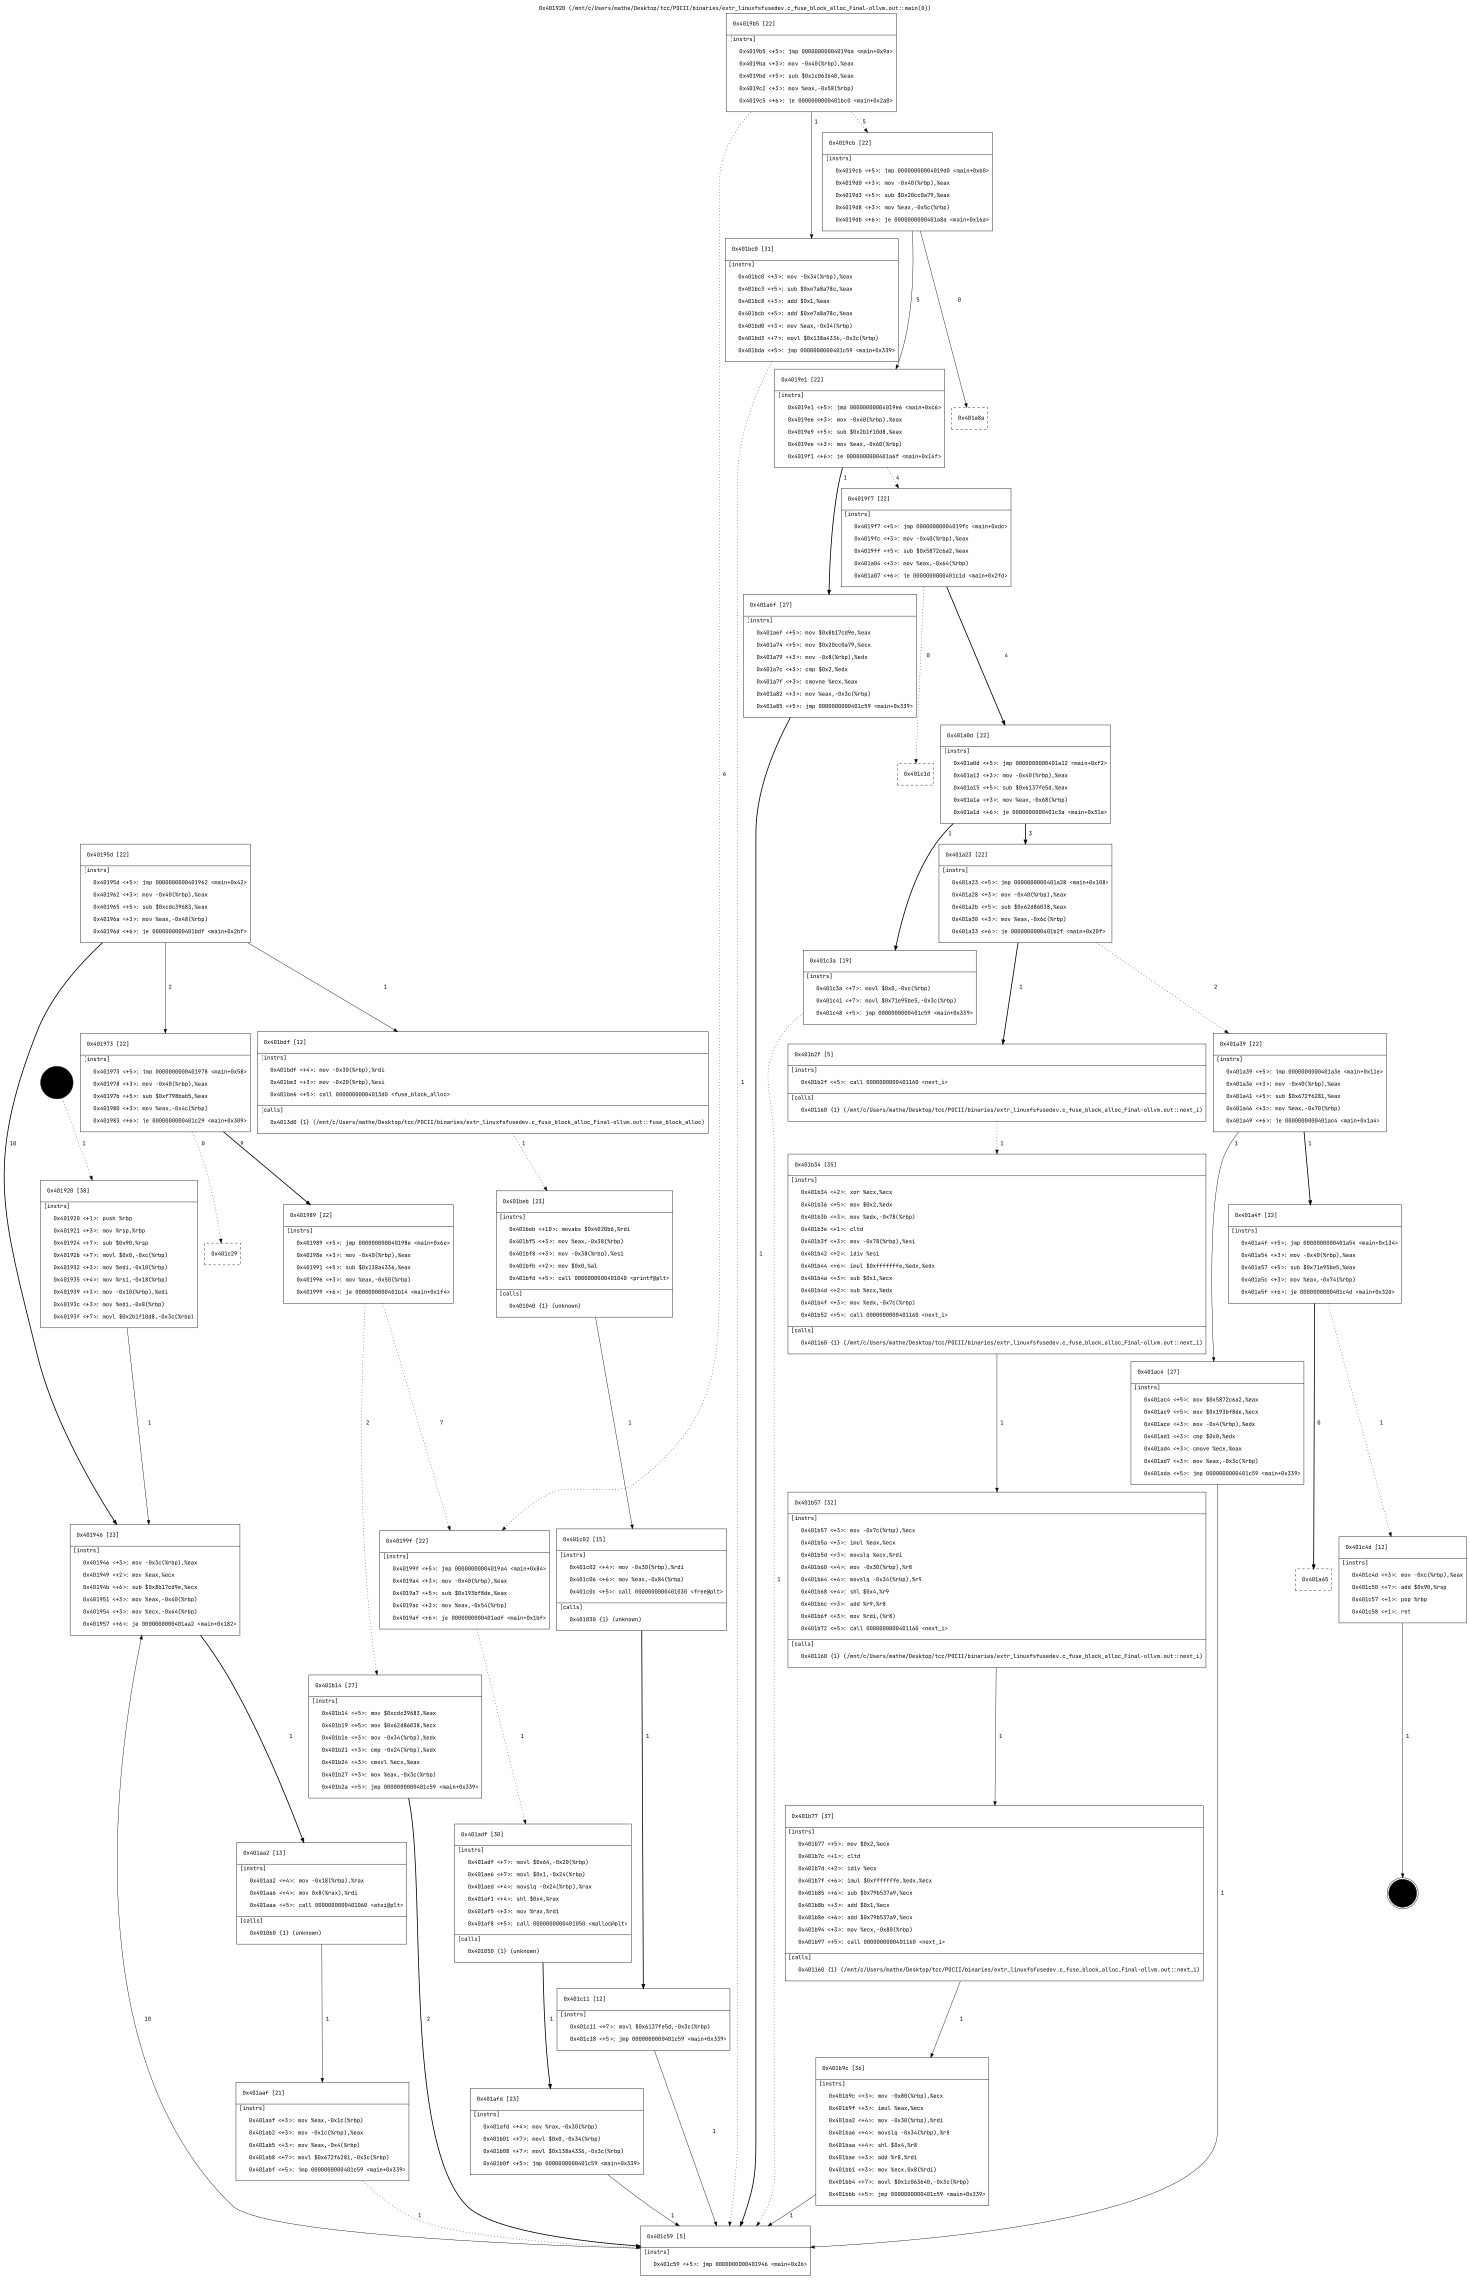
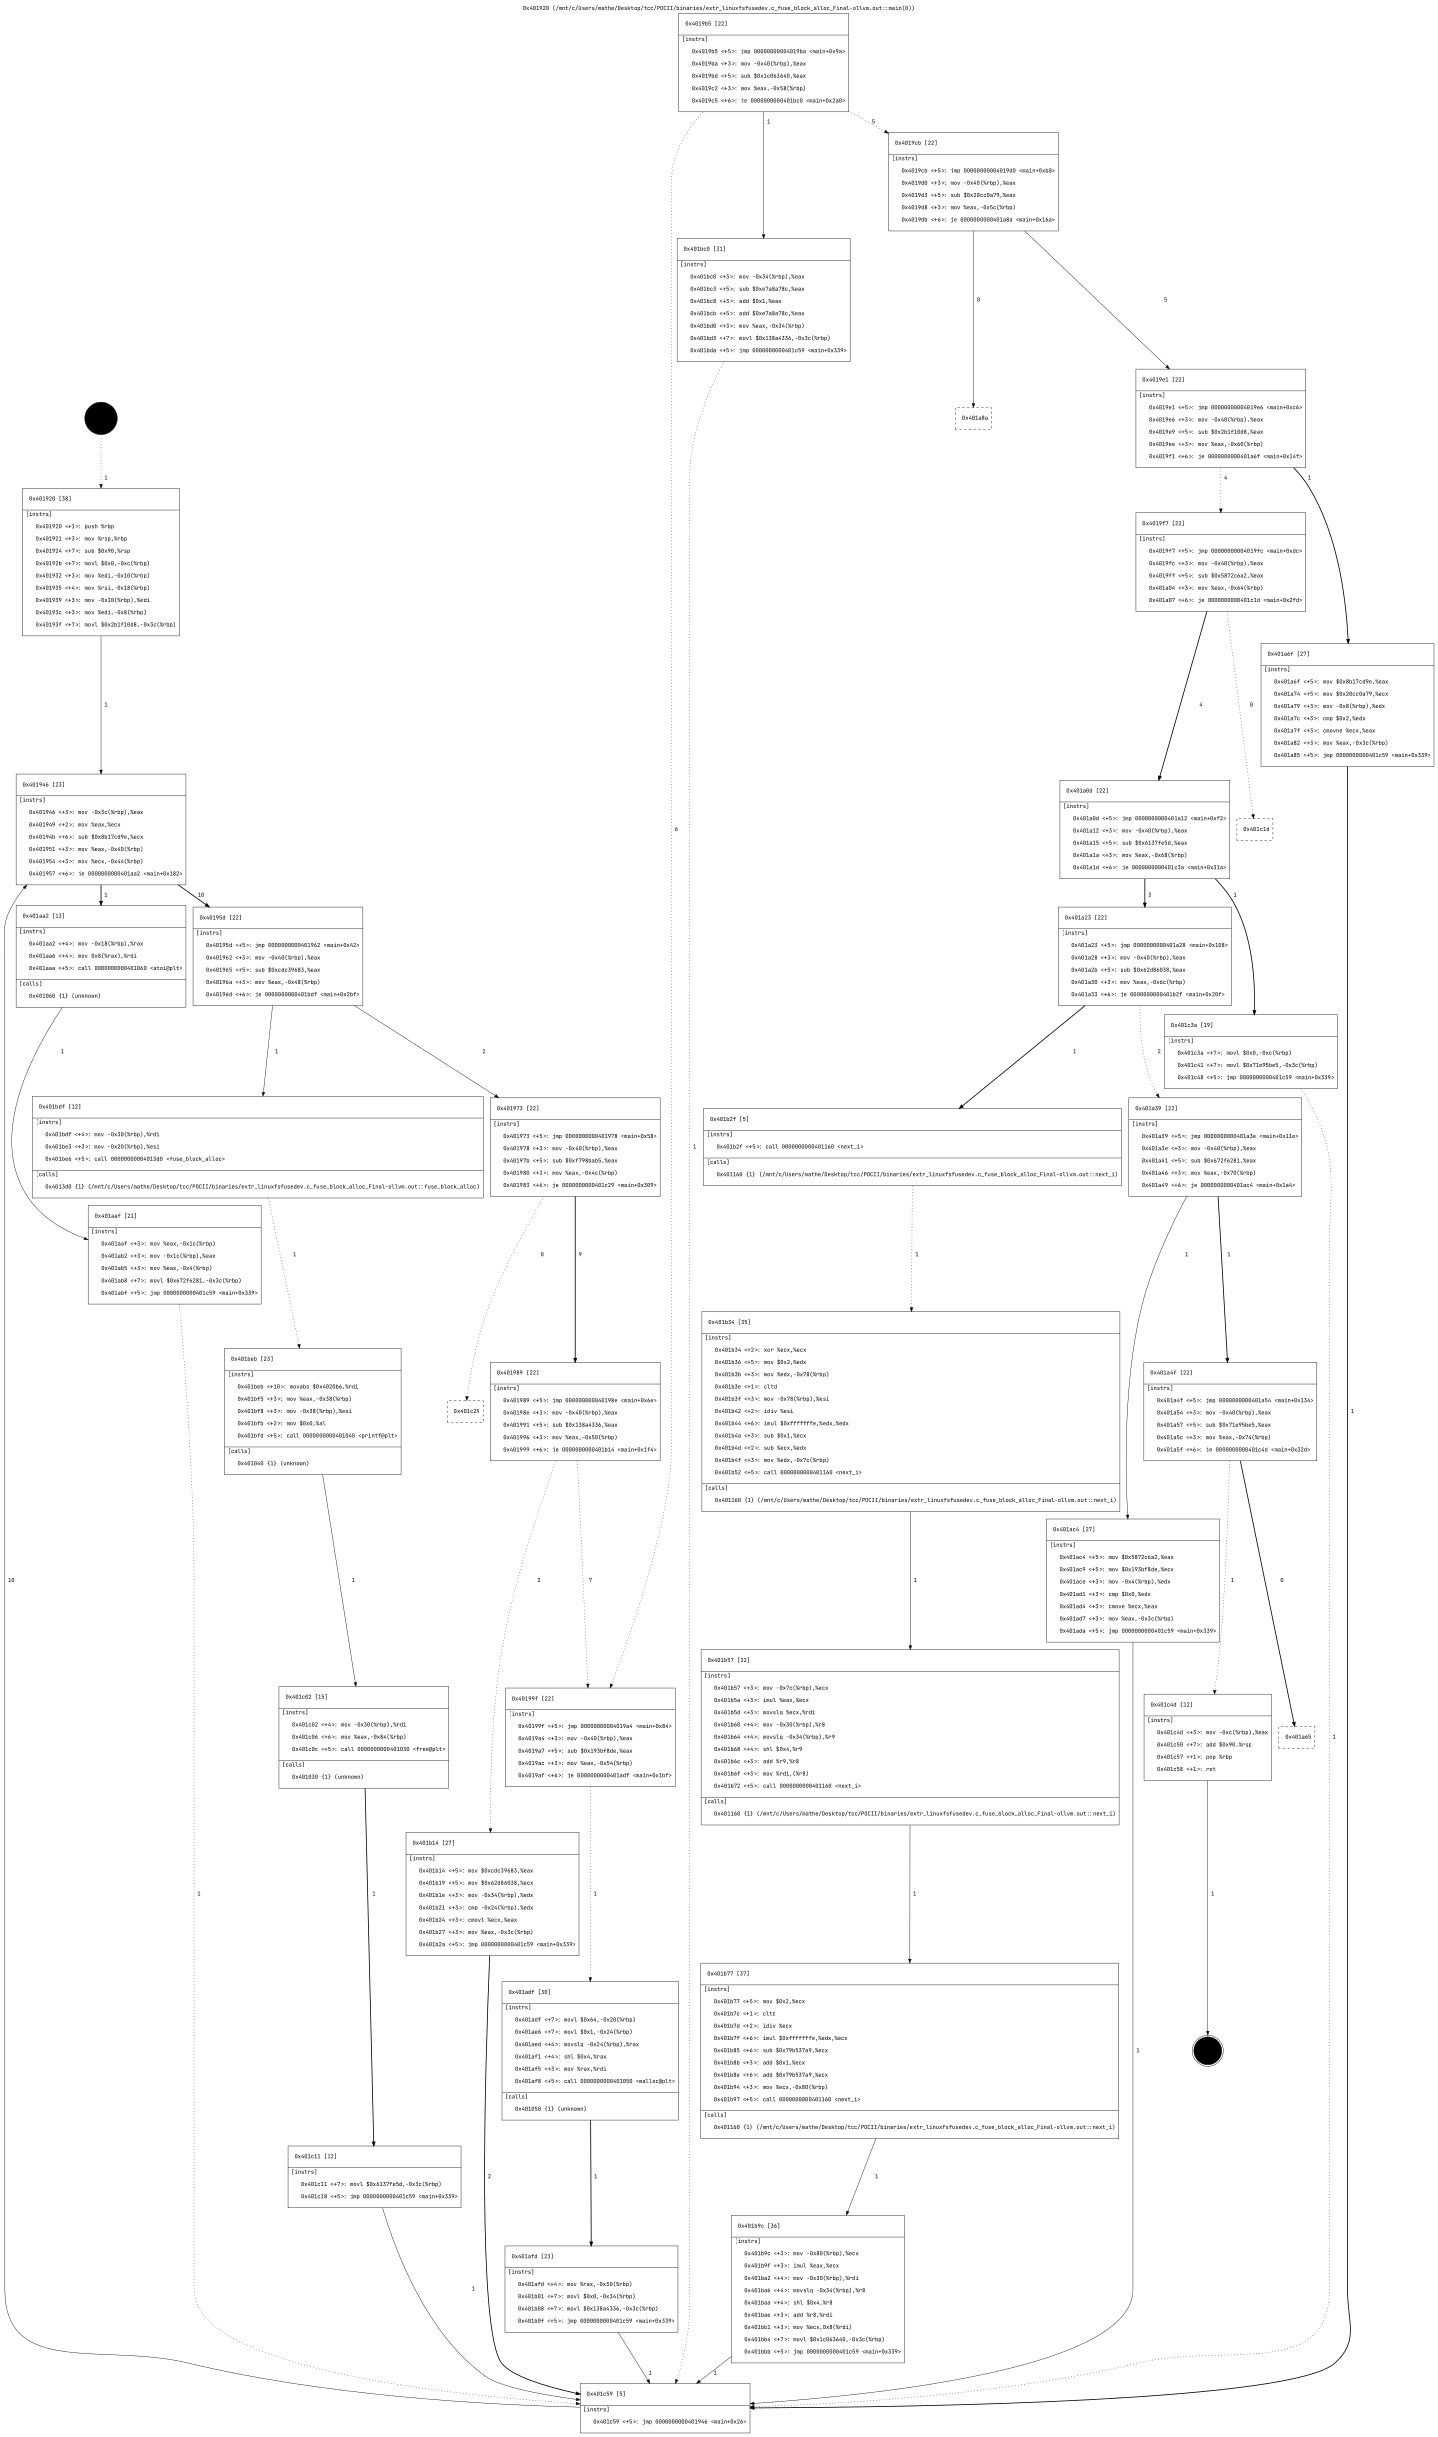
(9, 1229) -> (192, 895)
